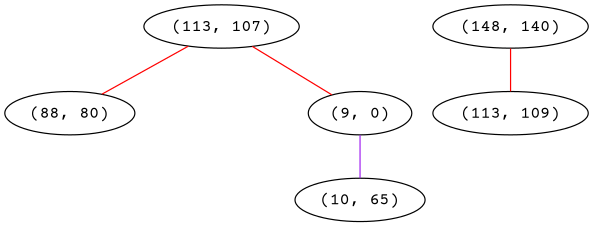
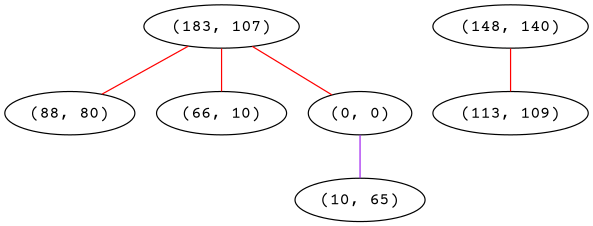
(222, 26) -> (222, 26)
none -> (222, 113)
(360, 113) -> (360, 113)
